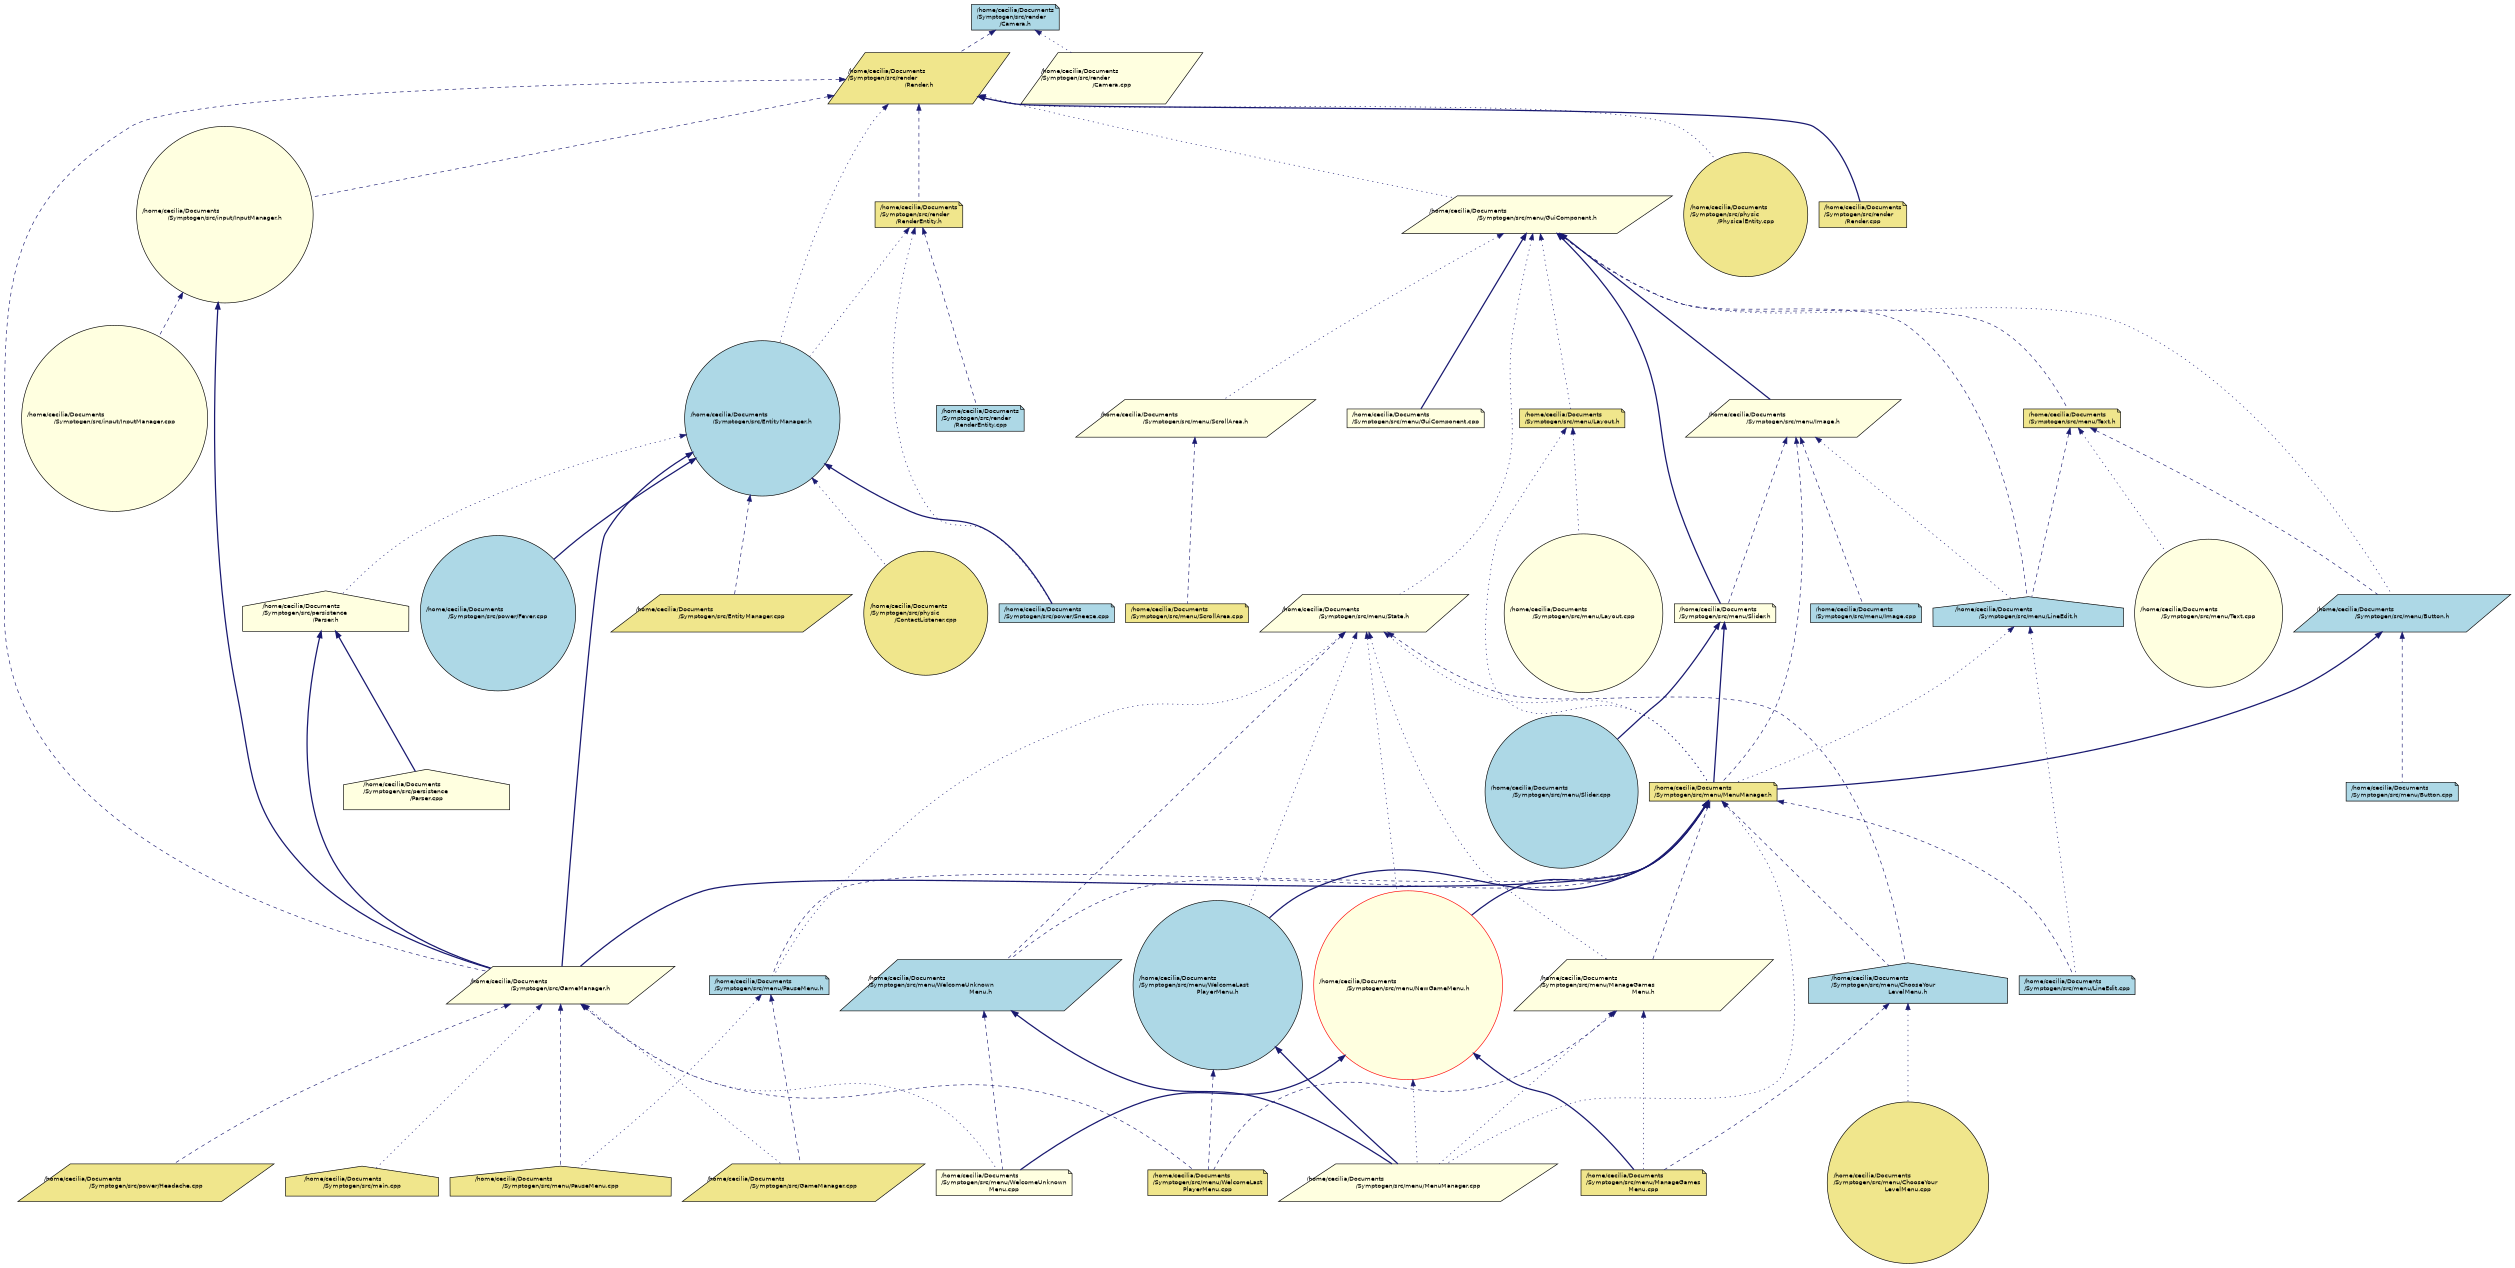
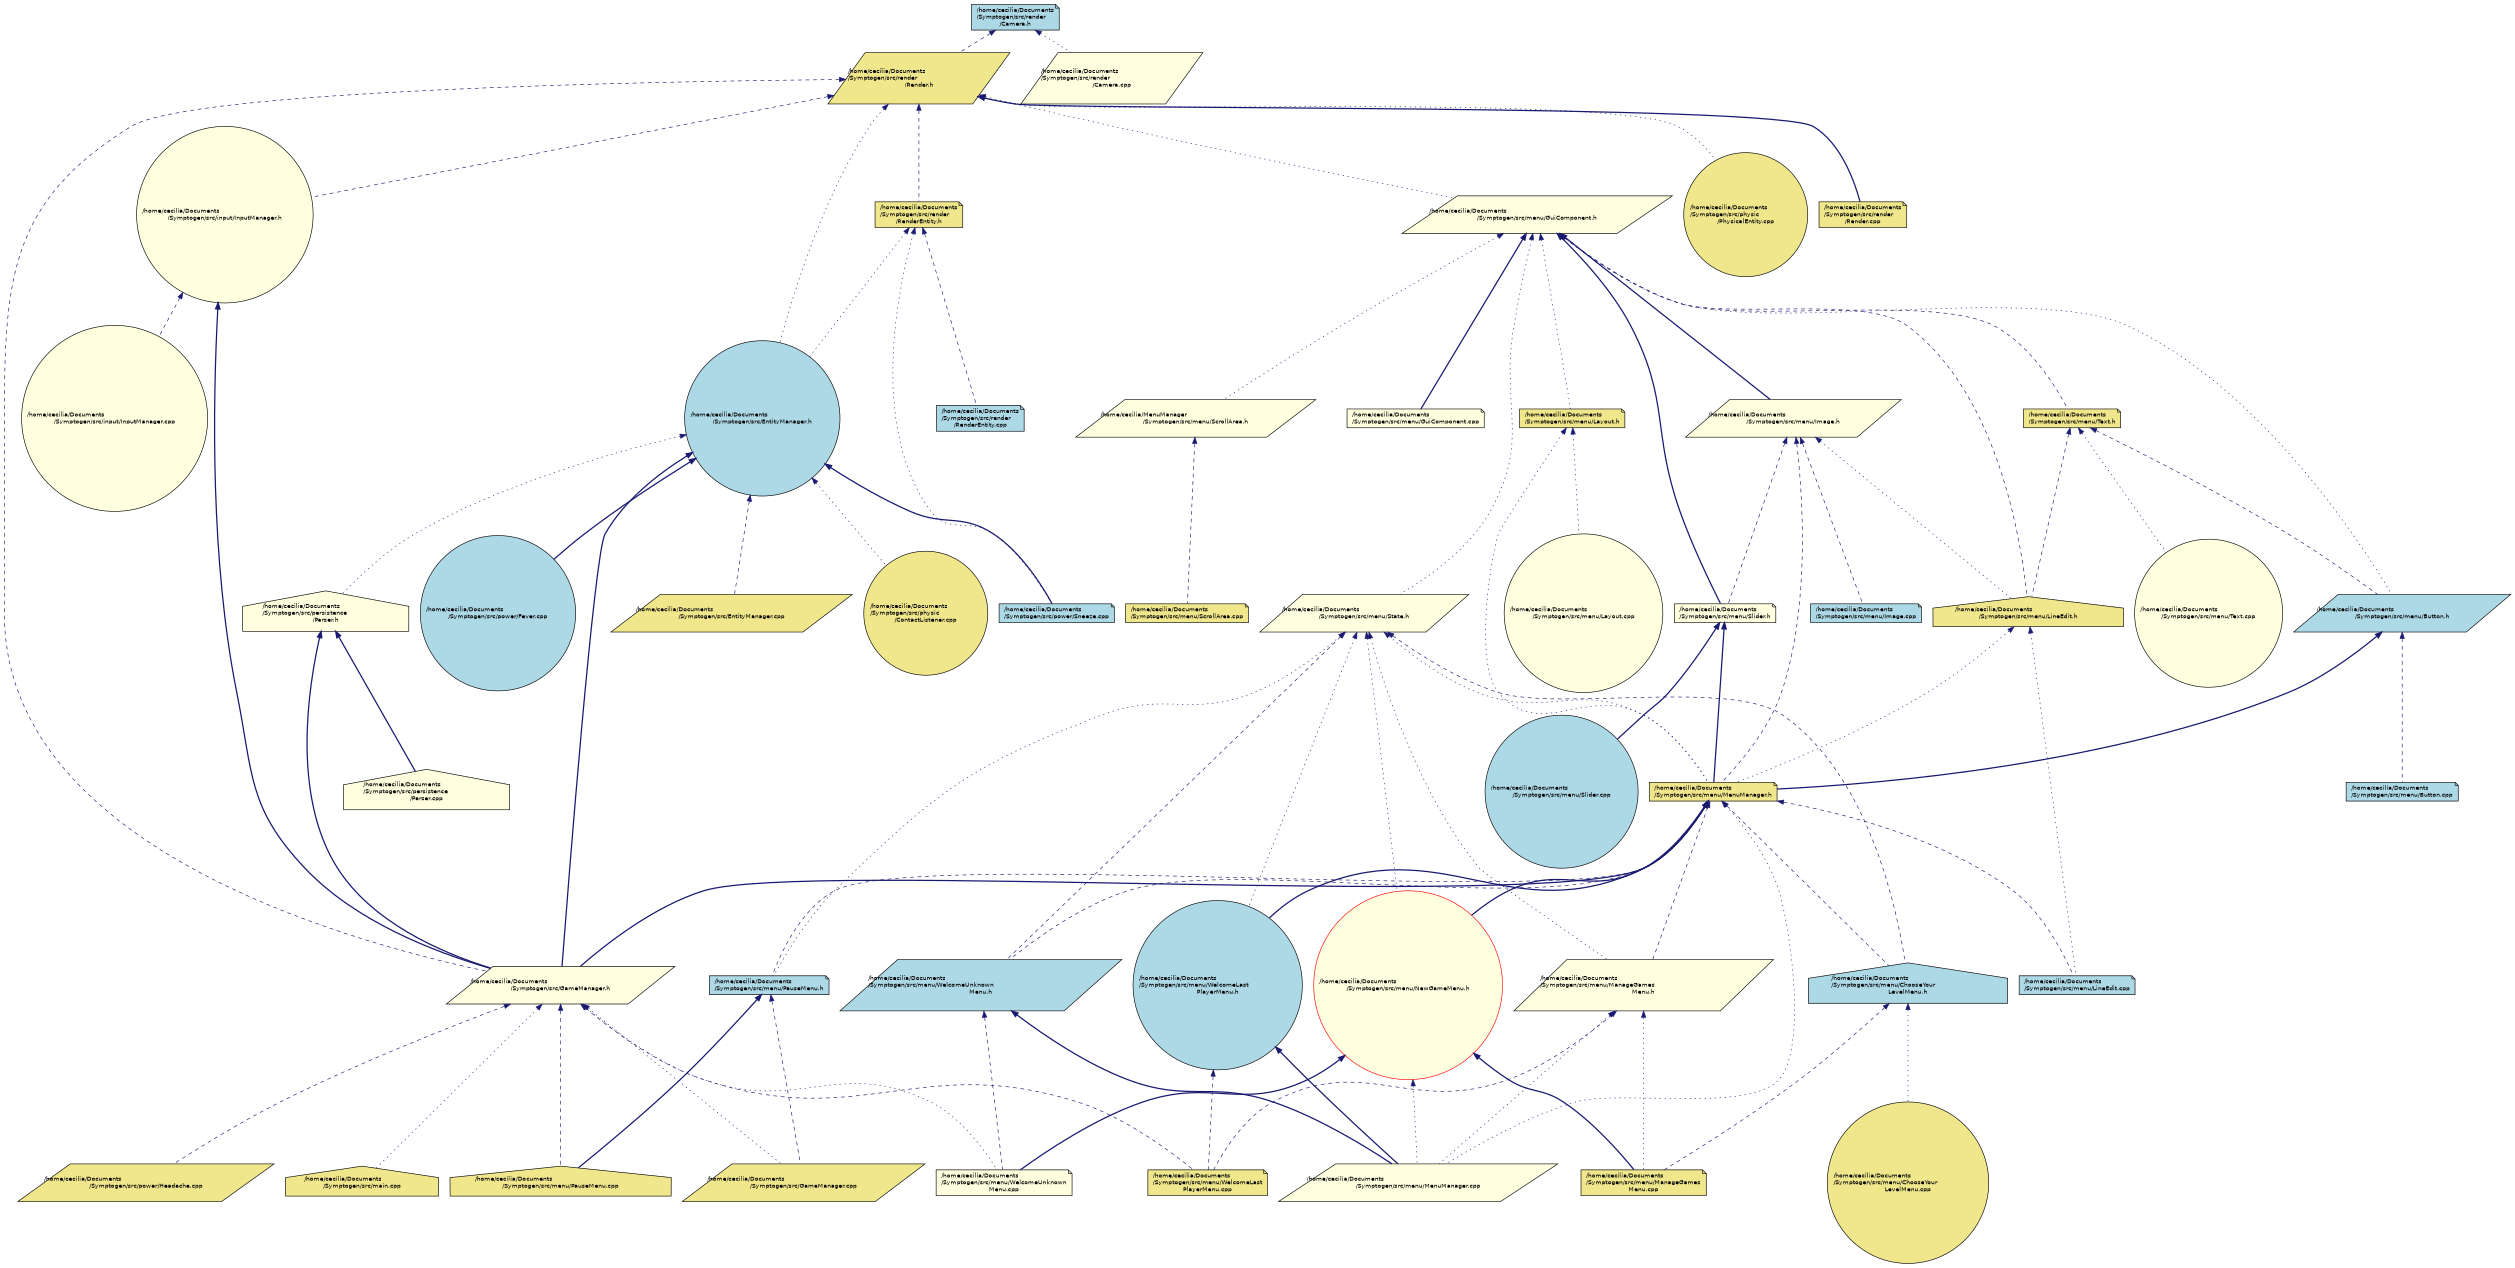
(1196, 418) -> (1196, 418)
(2028, 613) -> (2028, 613)
(672, 1088) -> (672, 1088)
